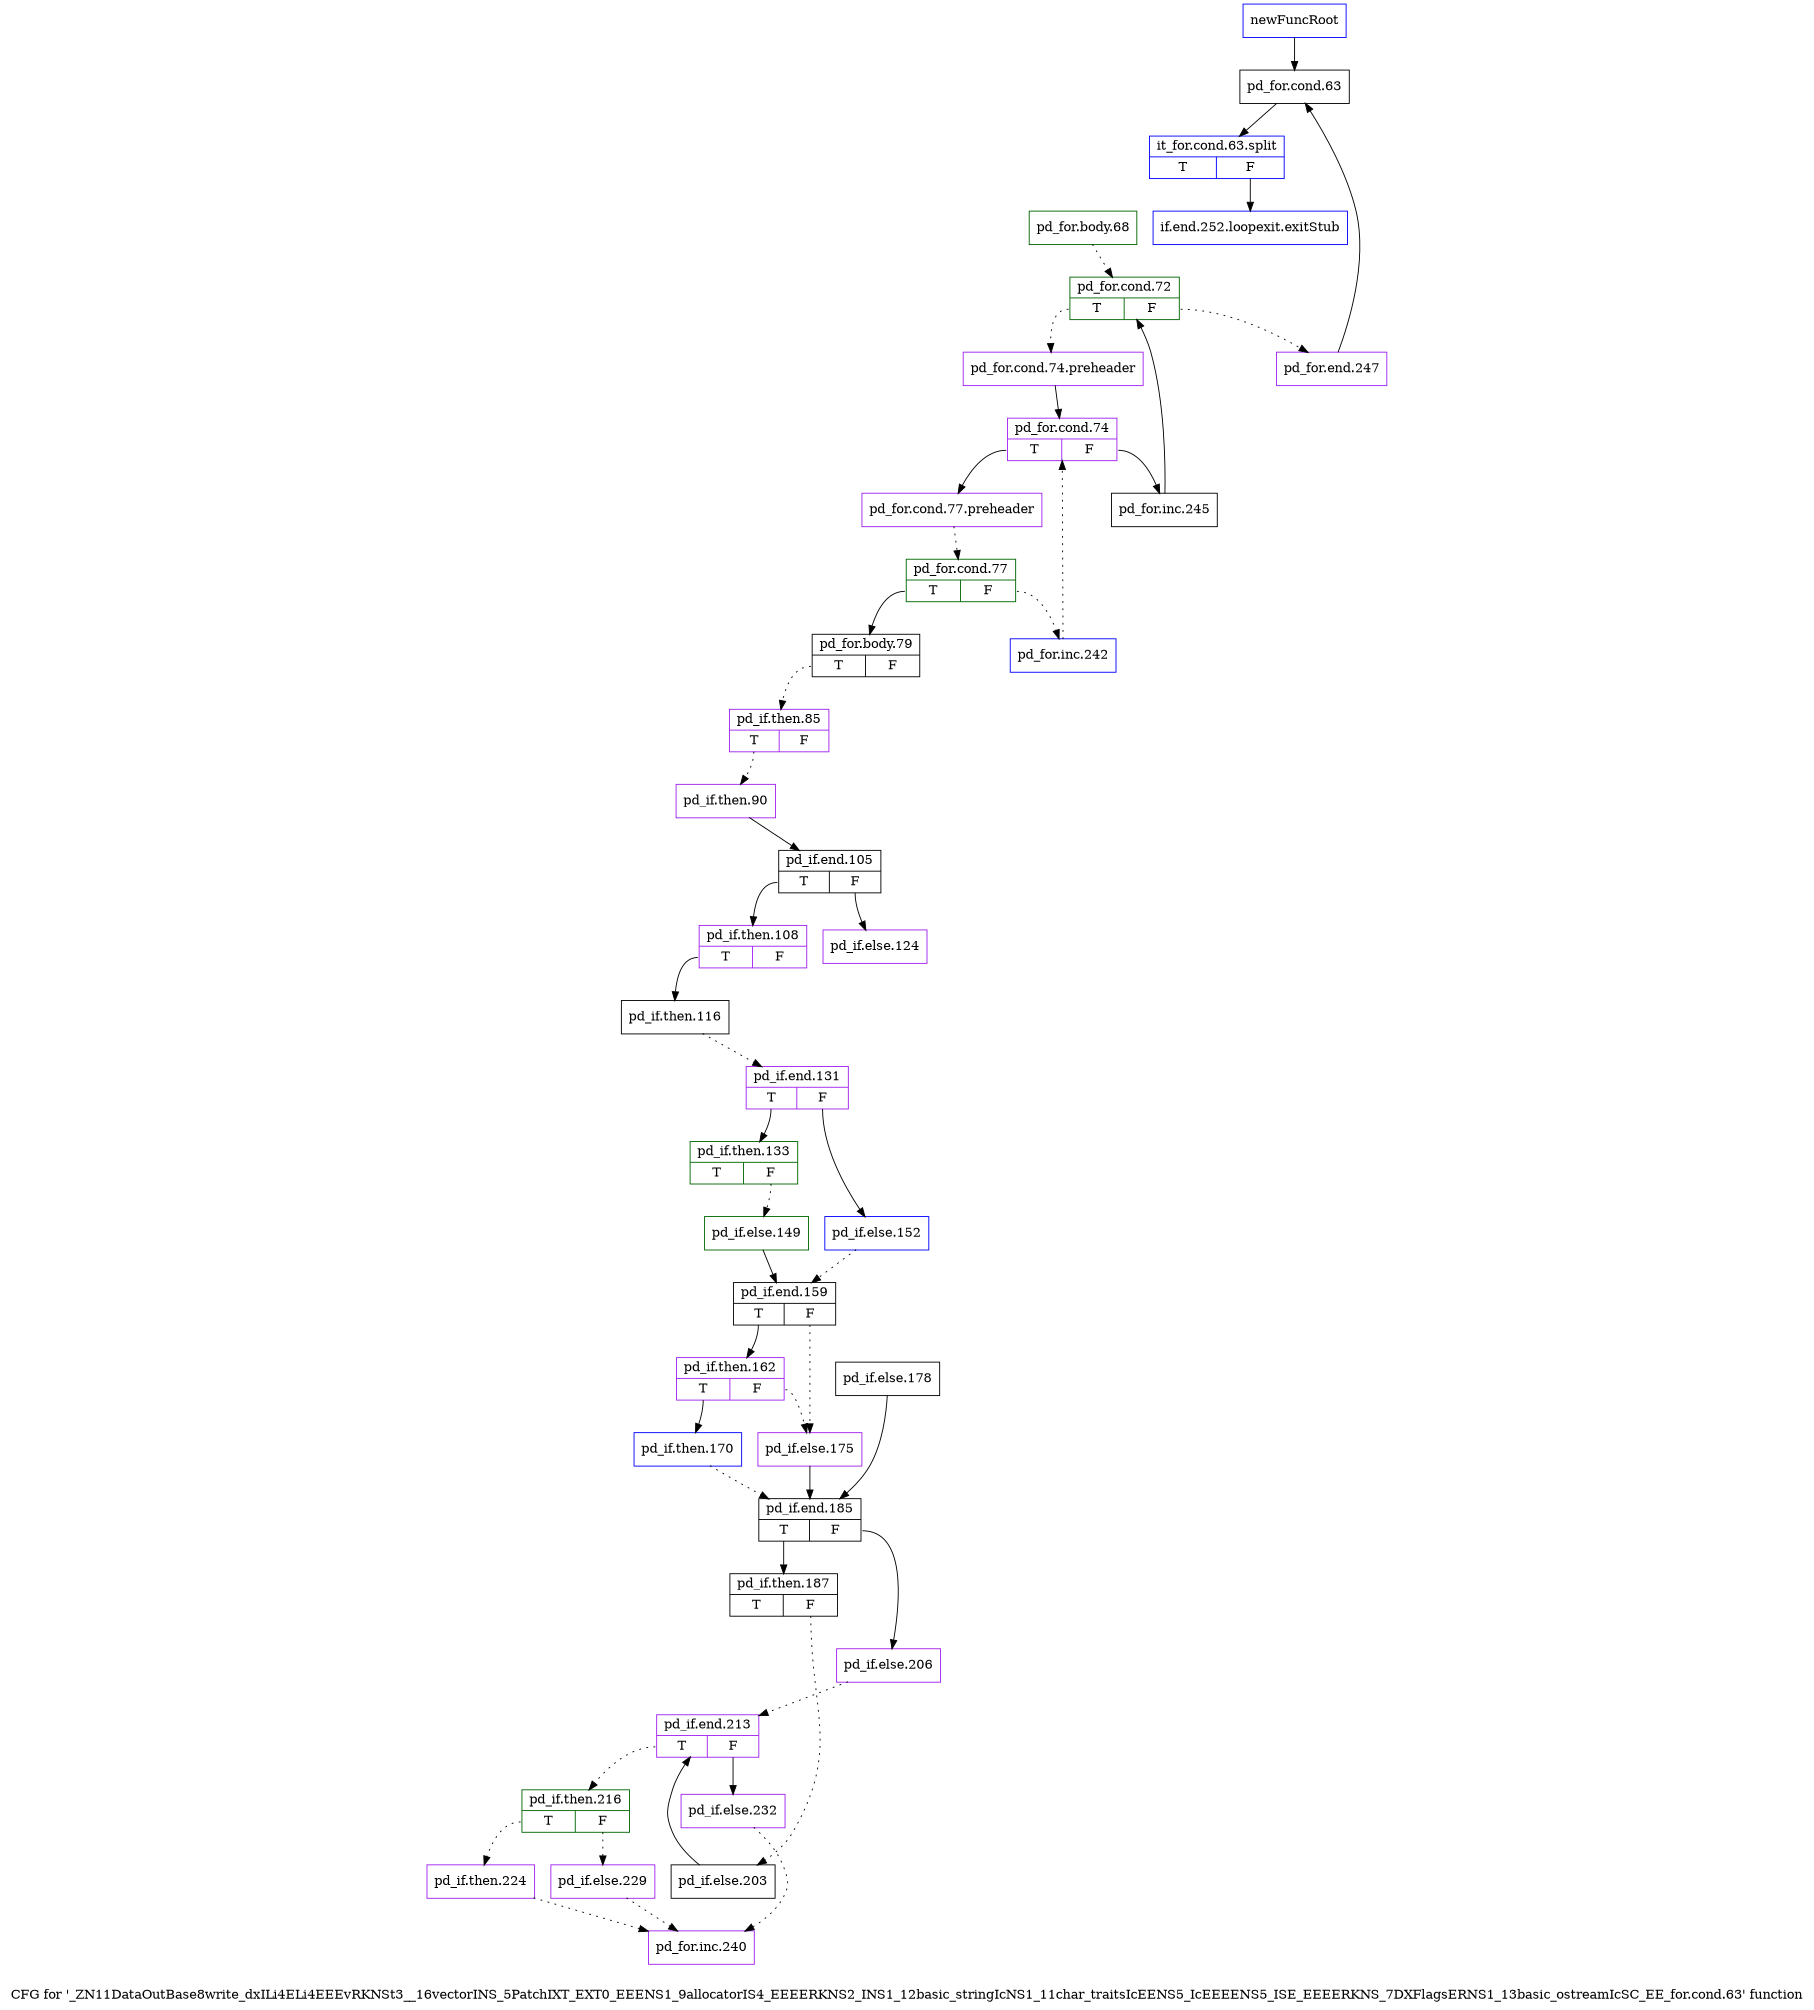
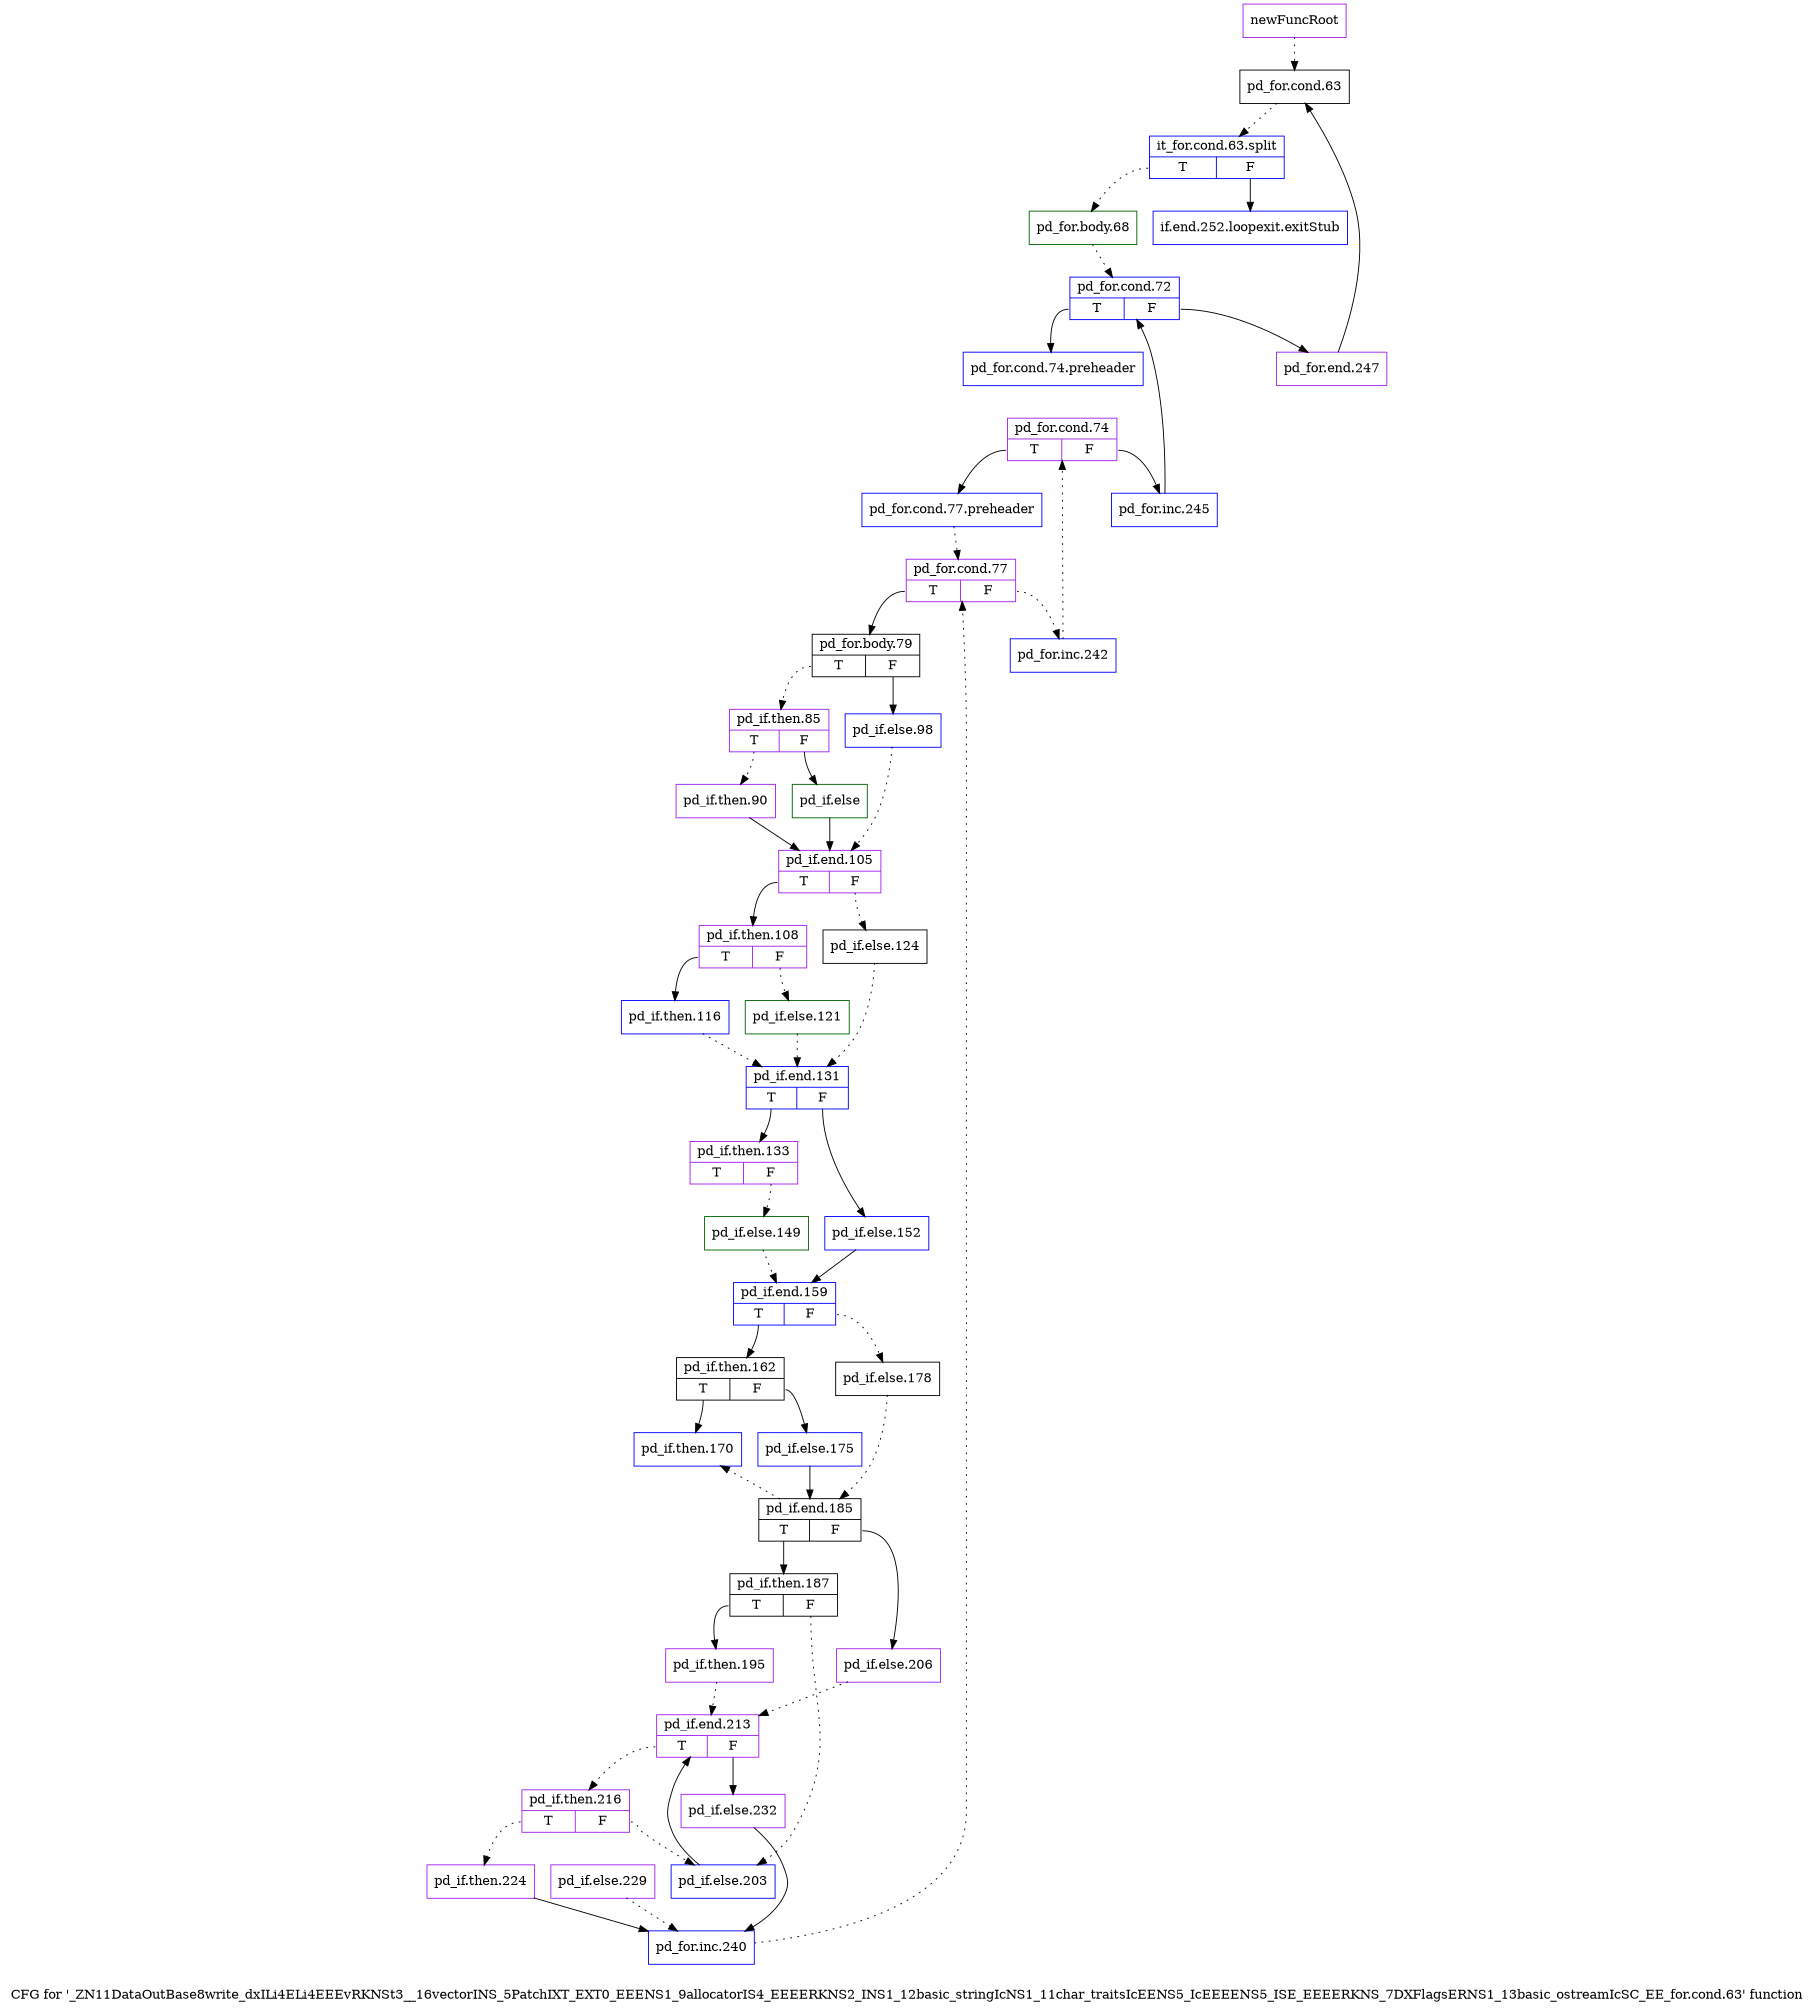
(1295, 21) -> (1295, 21)
(1295, 49) -> (1295, 49)
(1262, 117) -> (1262, 117)
none -> (1118, 180)
(1125, 298) -> (1125, 298)
(1243, 321) -> (1243, 321)
(1053, 322) -> (1053, 322)
(1053, 369) -> (1053, 369)
(1057, 397) -> none
(952, 510) -> (952, 510)
(1164, 510) -> (1164, 510)
(961, 580) -> (961, 580)
none -> (893, 731)
none -> (830, 801)
(830, 872) -> (830, 872)
(857, 908) -> (857, 908)
(875, 947) -> (875, 947)
none -> (865, 1016)
(675, 1017) -> (675, 1017)
none -> (797, 1017)
(797, 1088) -> (797, 1088)
(744, 1163) -> (744, 1163)
(768, 1262) -> (768, 1262)
(838, 1263) -> (838, 1263)
(785, 1304) -> (785, 1304)
none -> (966, 1347)
(810, 1374) -> (864, 1328)
(730, 1379) -> (730, 1379)
(798, 1405) -> (798, 1405)
(810, 1449) -> (810, 1449)
(877, 1449) -> (877, 1449)
(735, 1480) -> (754, 1484)
none -> (719, 1665)
(576, 1811) -> (576, 1811)
(603, 1844) -> (657, 1842)
(787, 1879) -> (787, 1879)
(723, 1882) -> (723, 1882)
(587, 1913) -> (587, 1913)
(701, 1948) -> (701, 1948)
